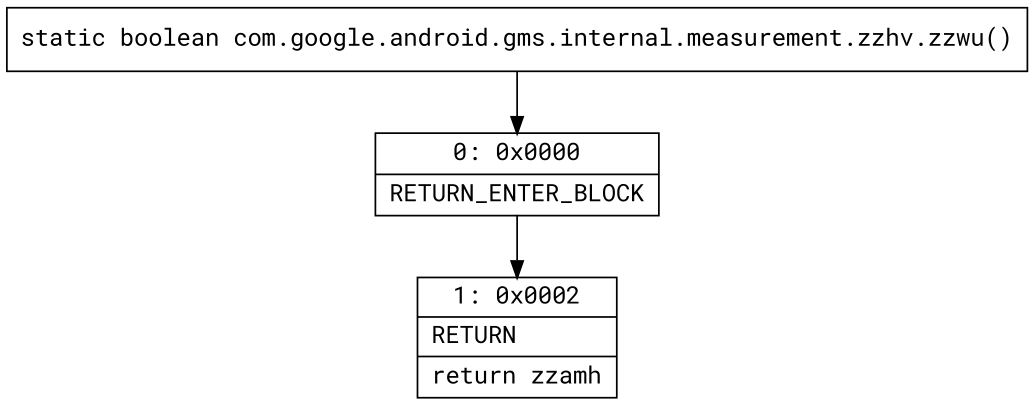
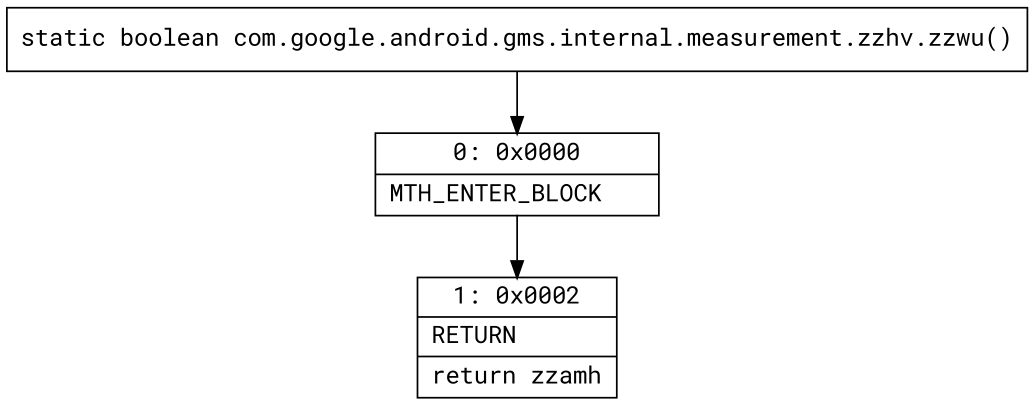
(517, 194) -> (496, 194)
